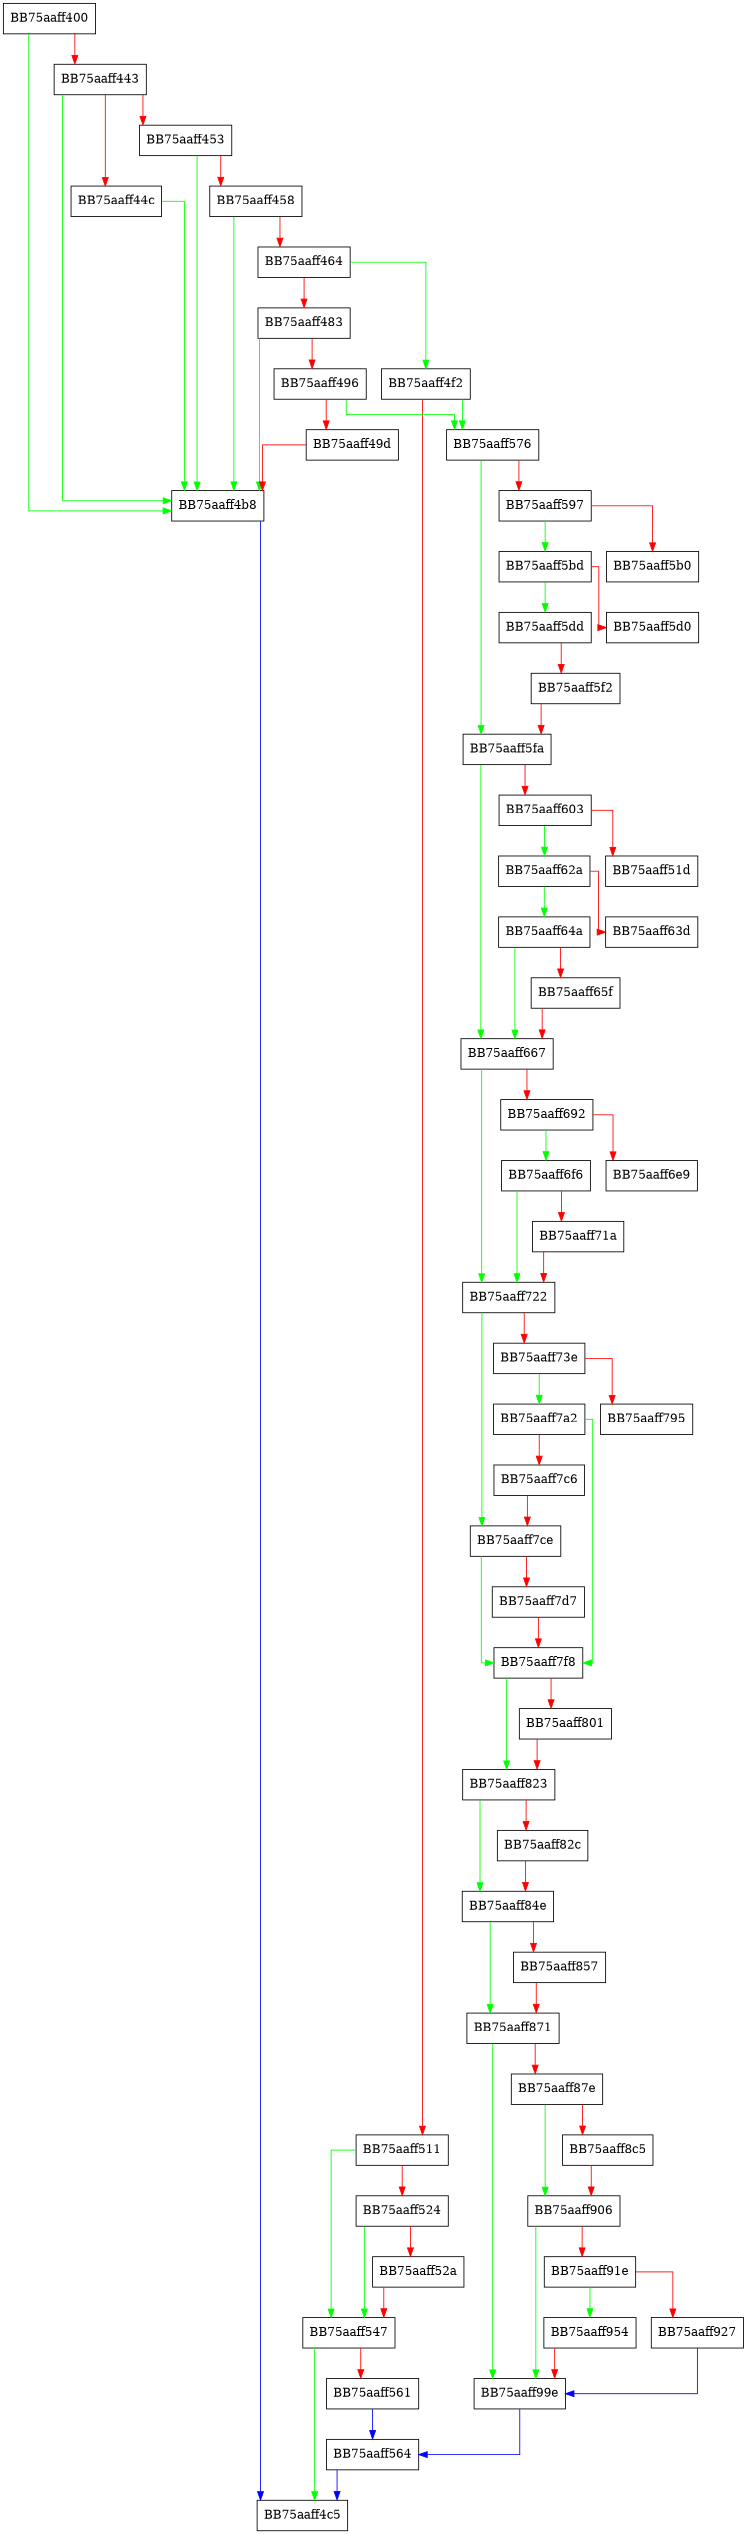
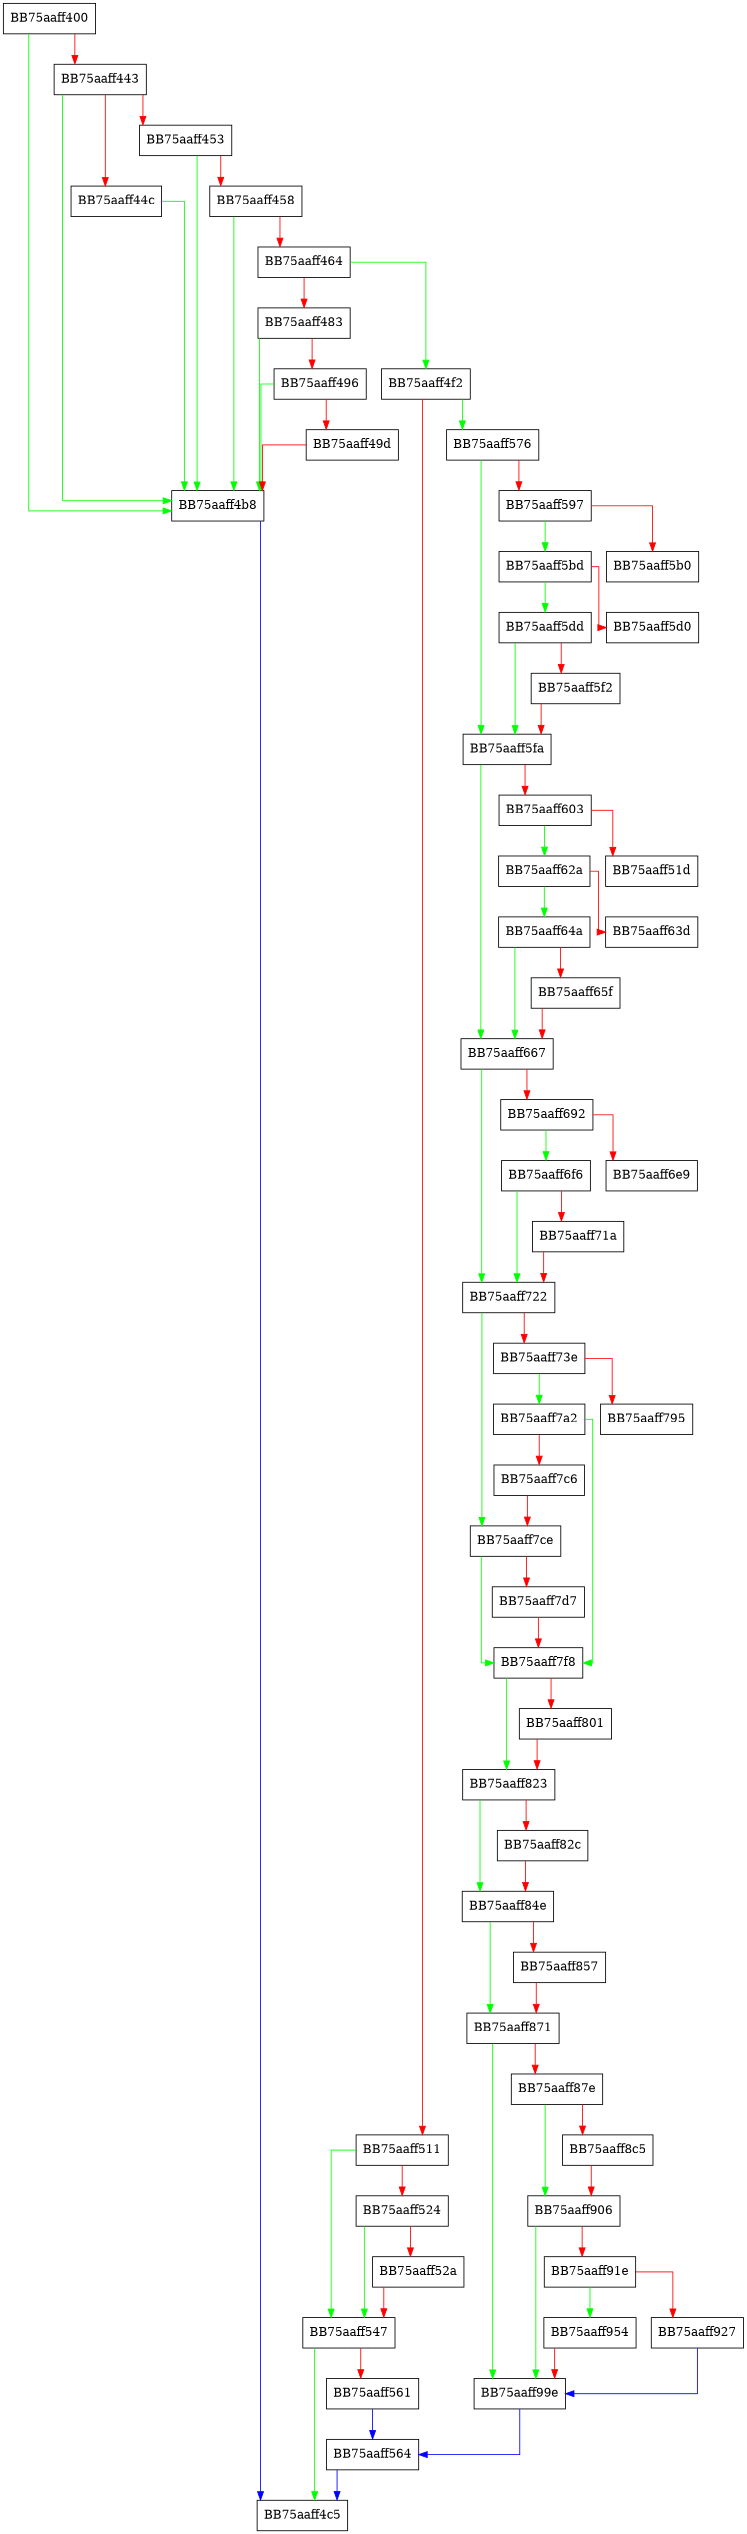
(396, 414) -> (261, 427)
none -> (515, 684)
